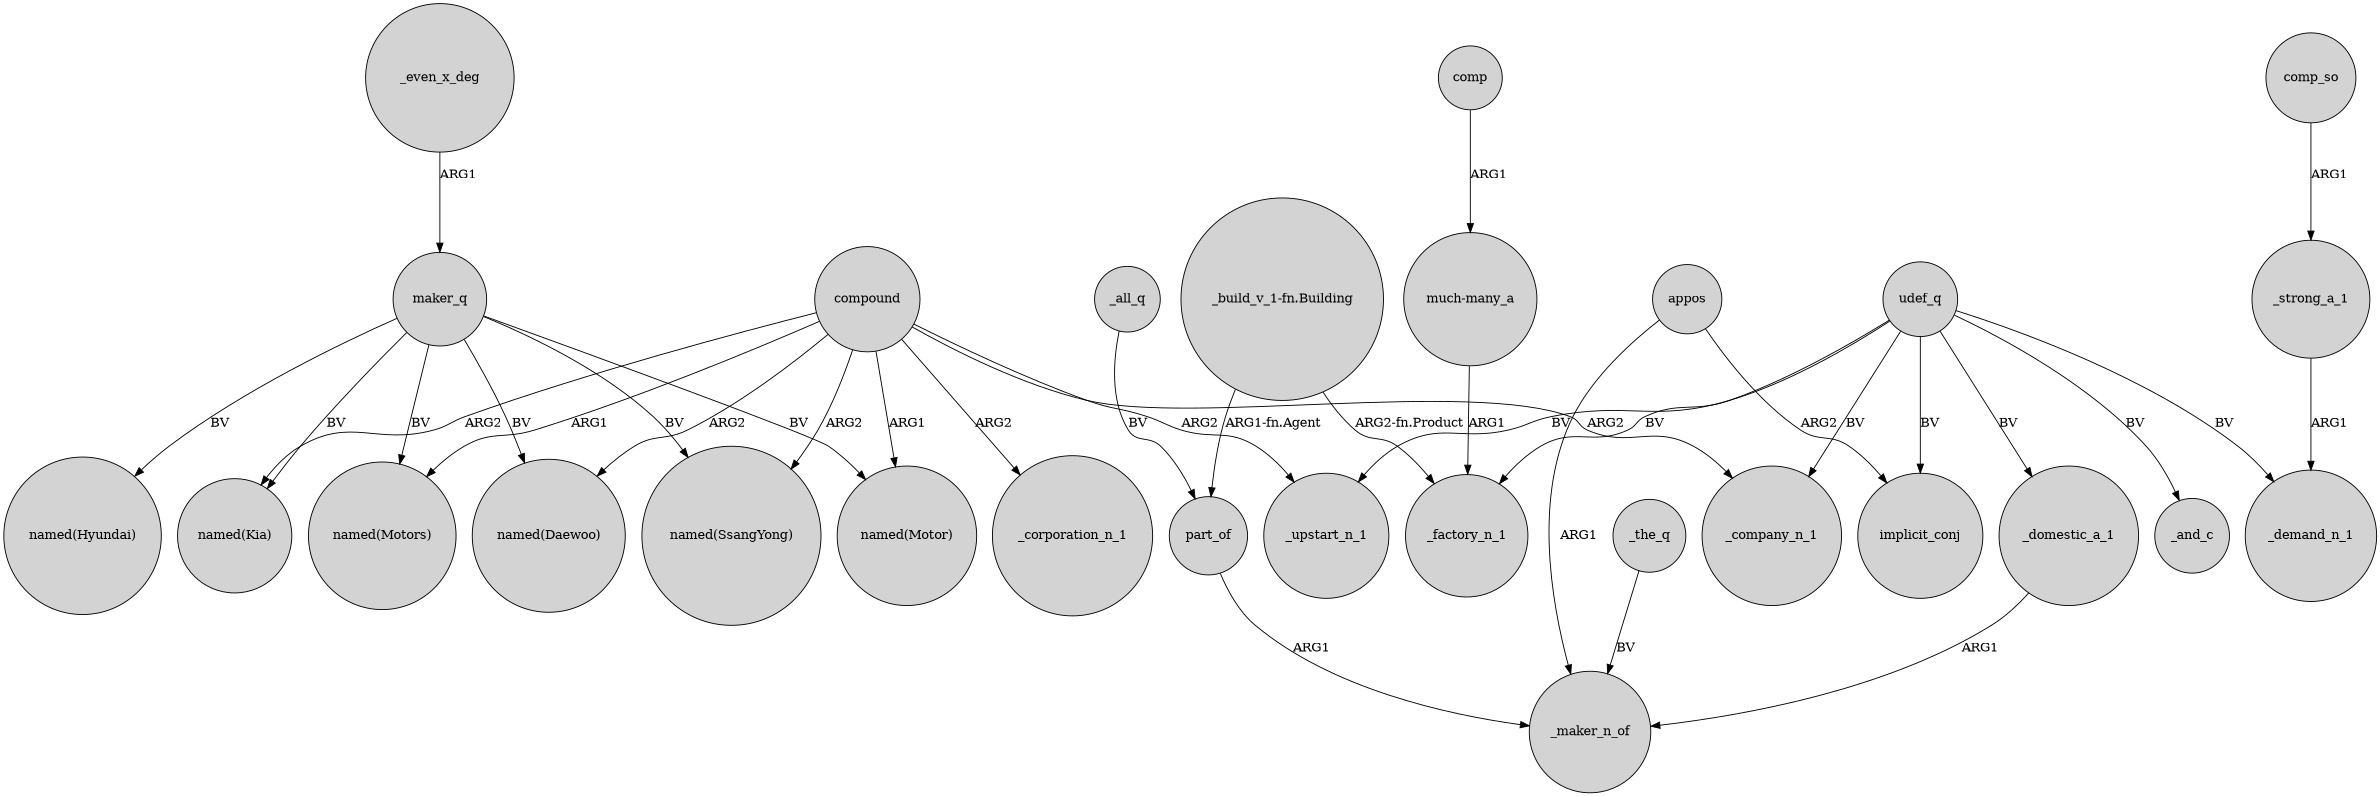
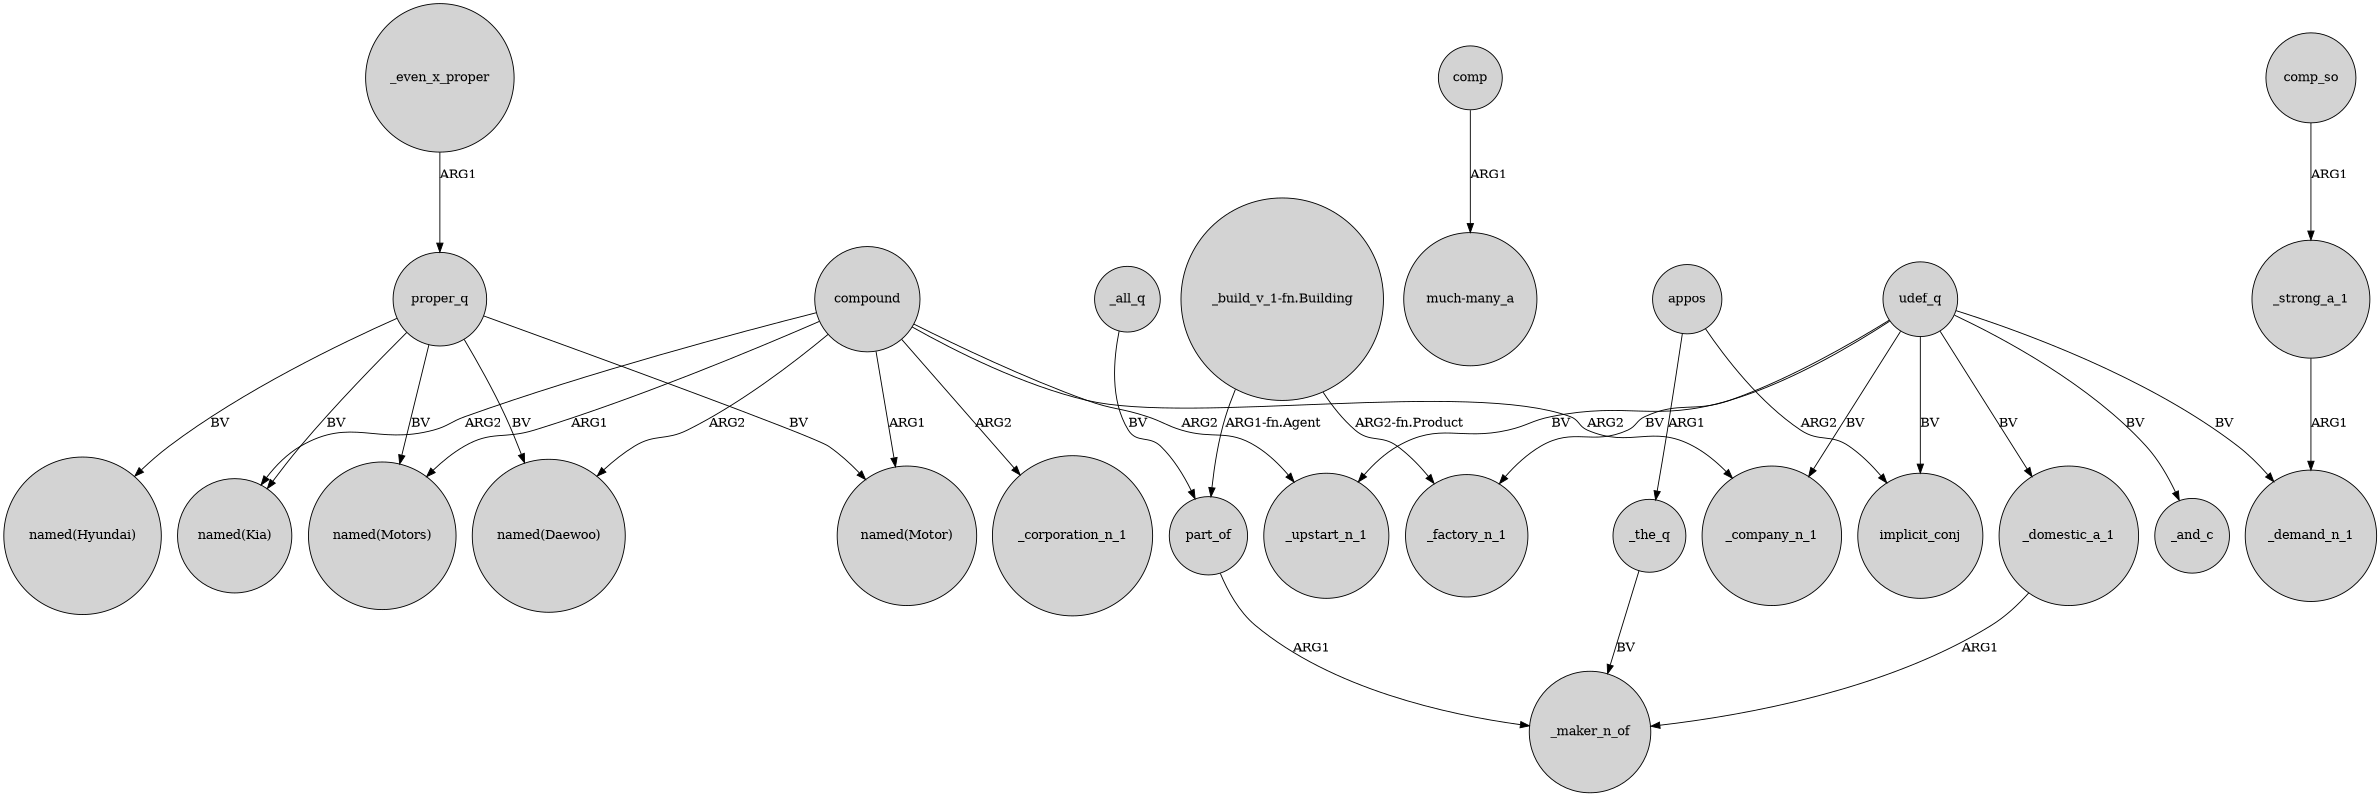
(440, 78) -> (440, 78)
(440, 299) -> (440, 299)
(1469, 416) -> none
(1554, 475) -> (1670, 416)
(731, 536) -> none
